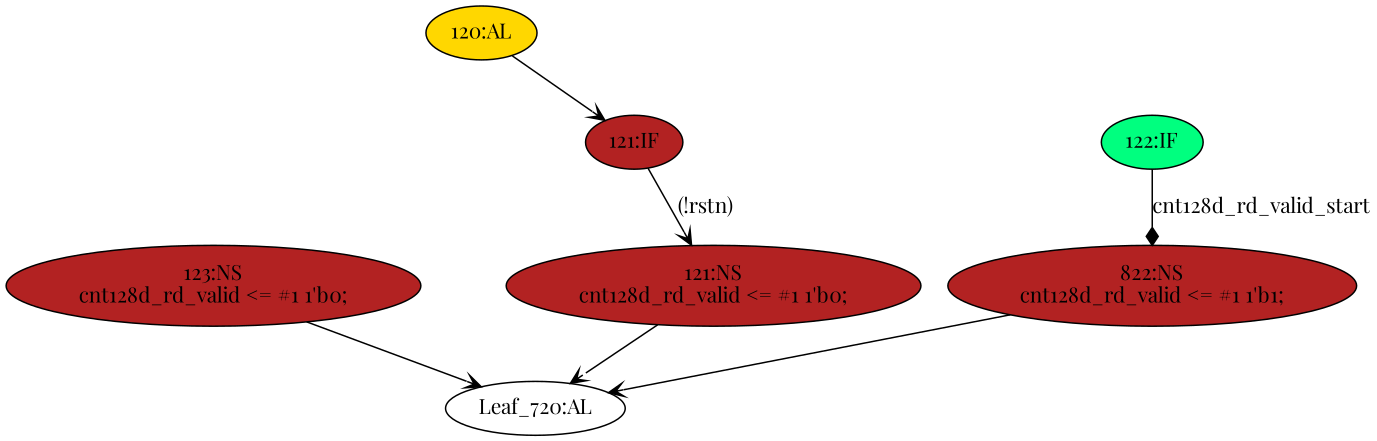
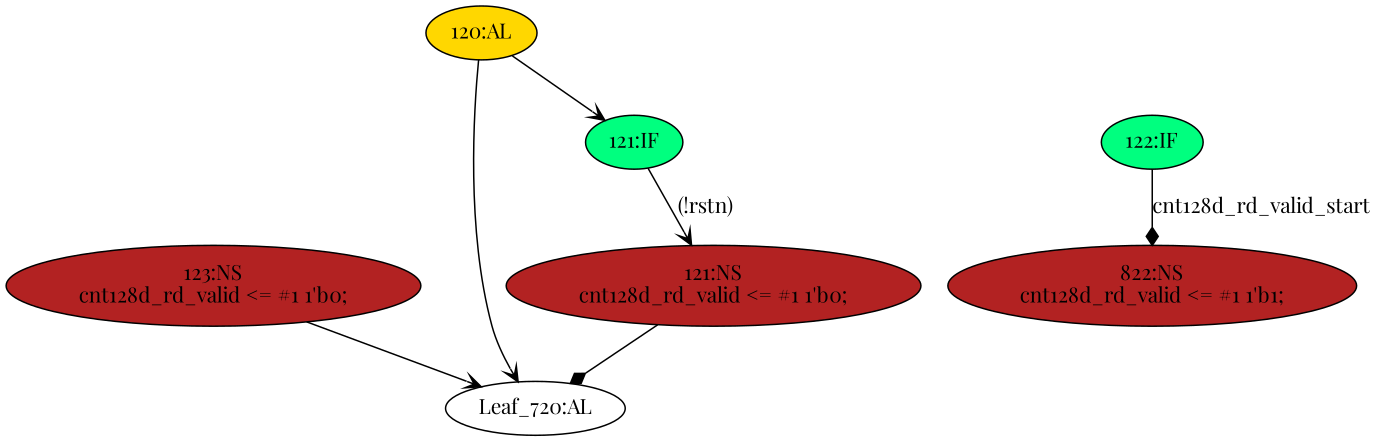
(634, 142) -> (634, 142)
(622, 349) -> (622, 349)
(817, 352) -> (475, 217)
